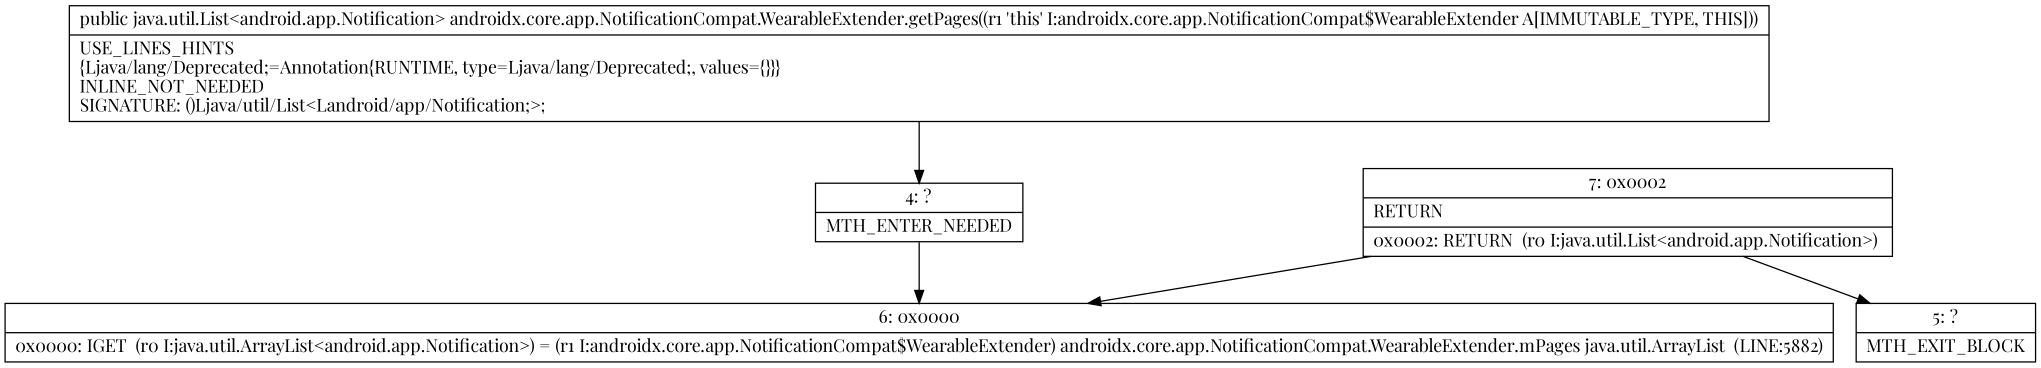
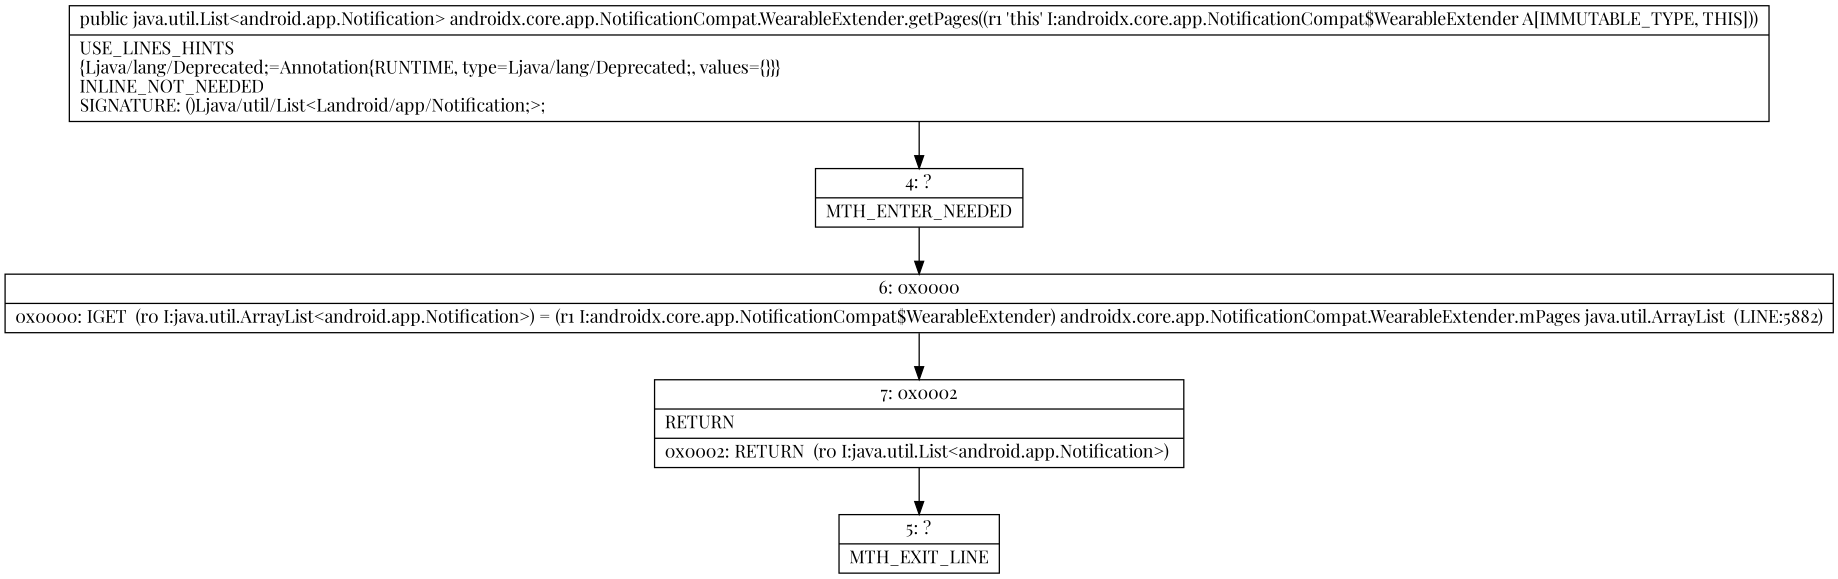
(1236, 279) -> (919, 350)
(1946, 347) -> (919, 558)
